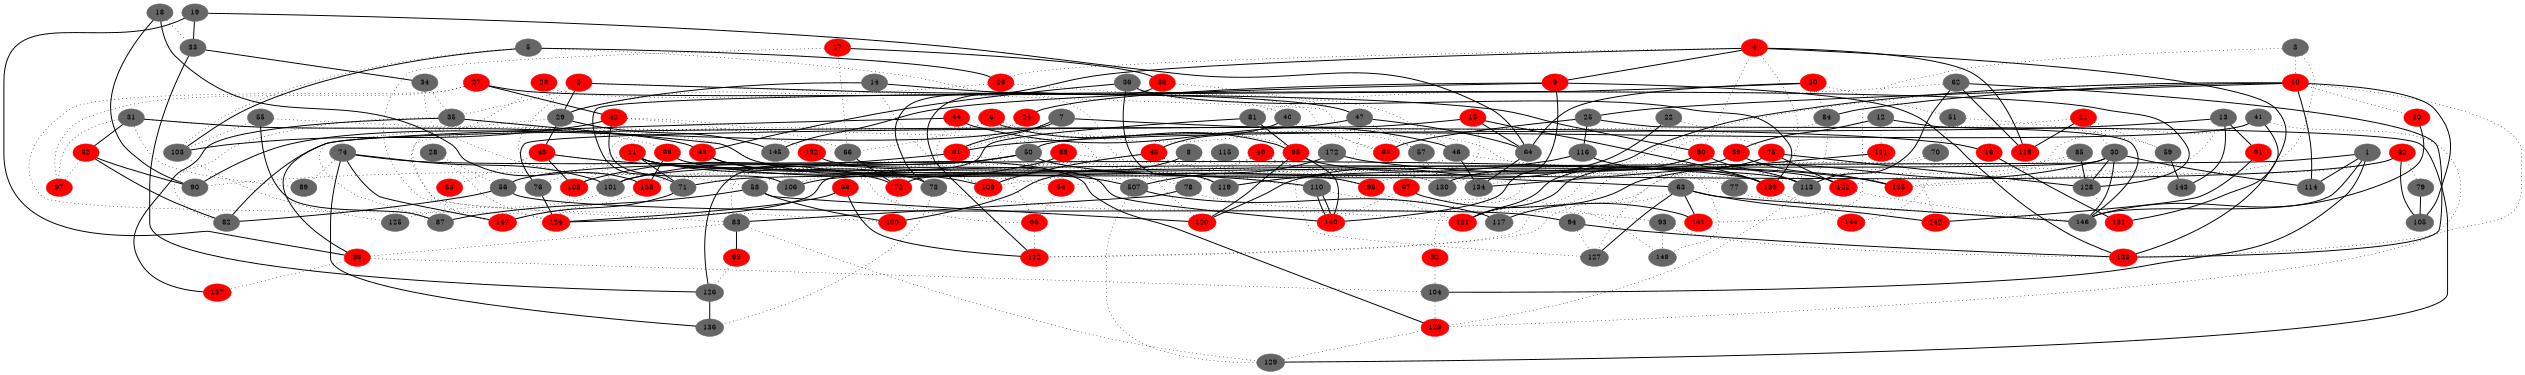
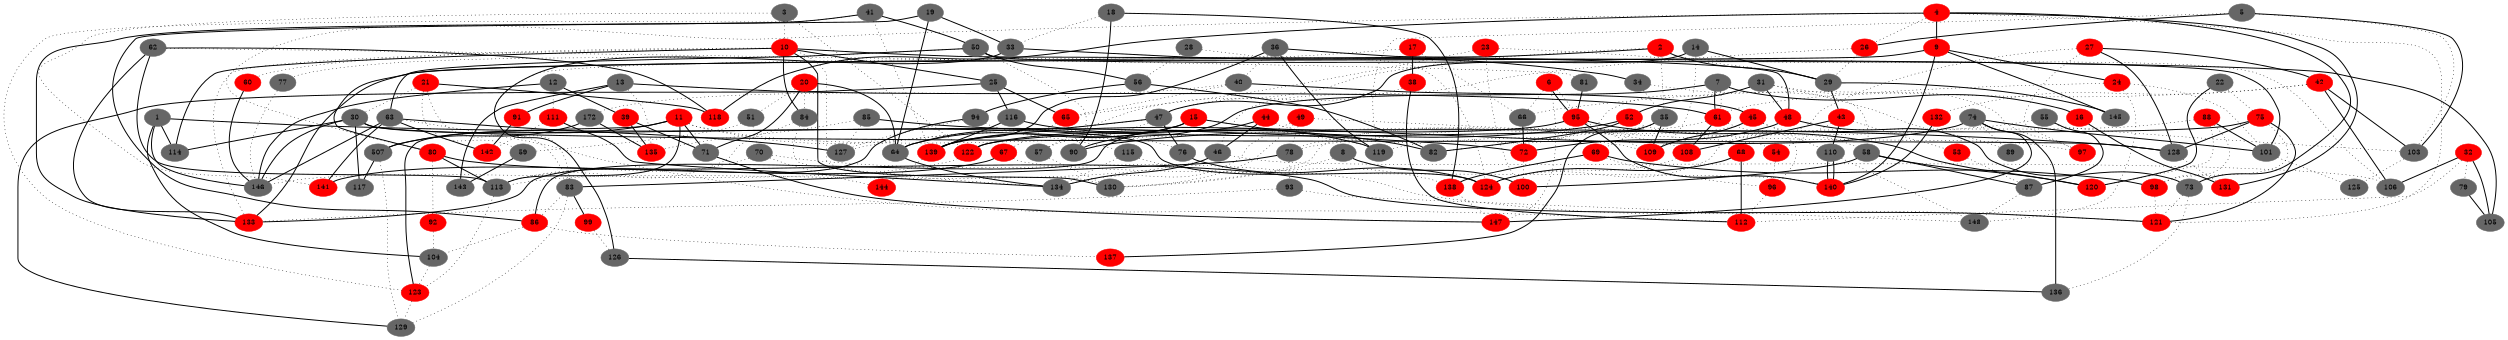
none -> (1050, 138)
(322, 150) -> (2002, 205)
(933, 169) -> none
